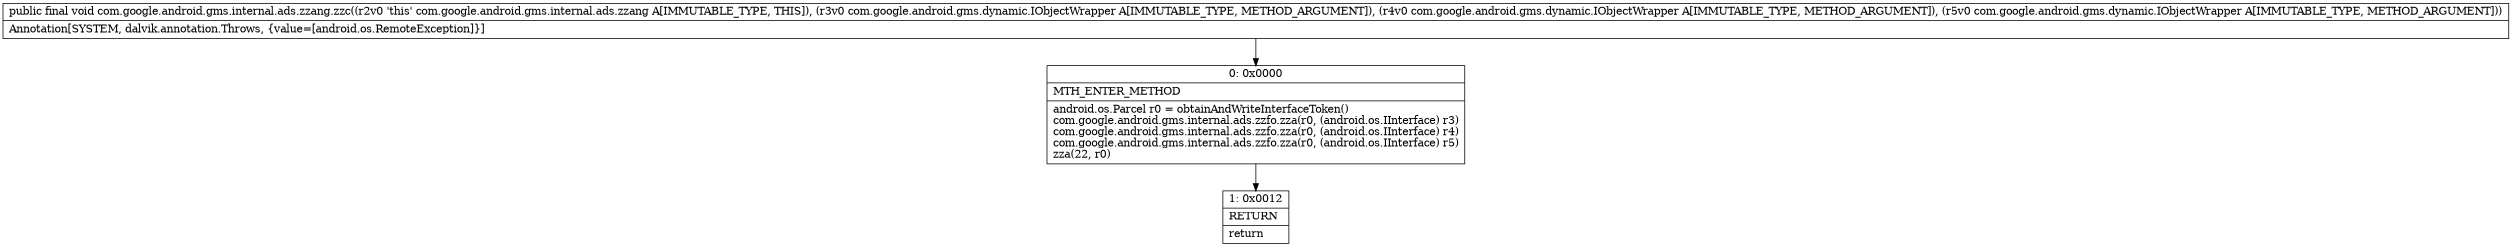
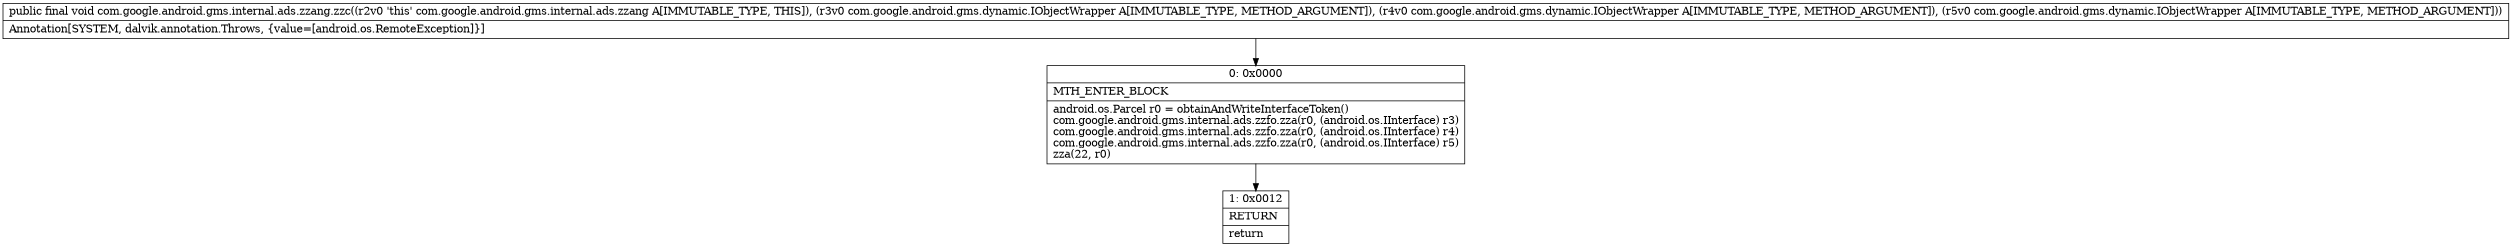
(1117, 92) -> (1111, 92)
